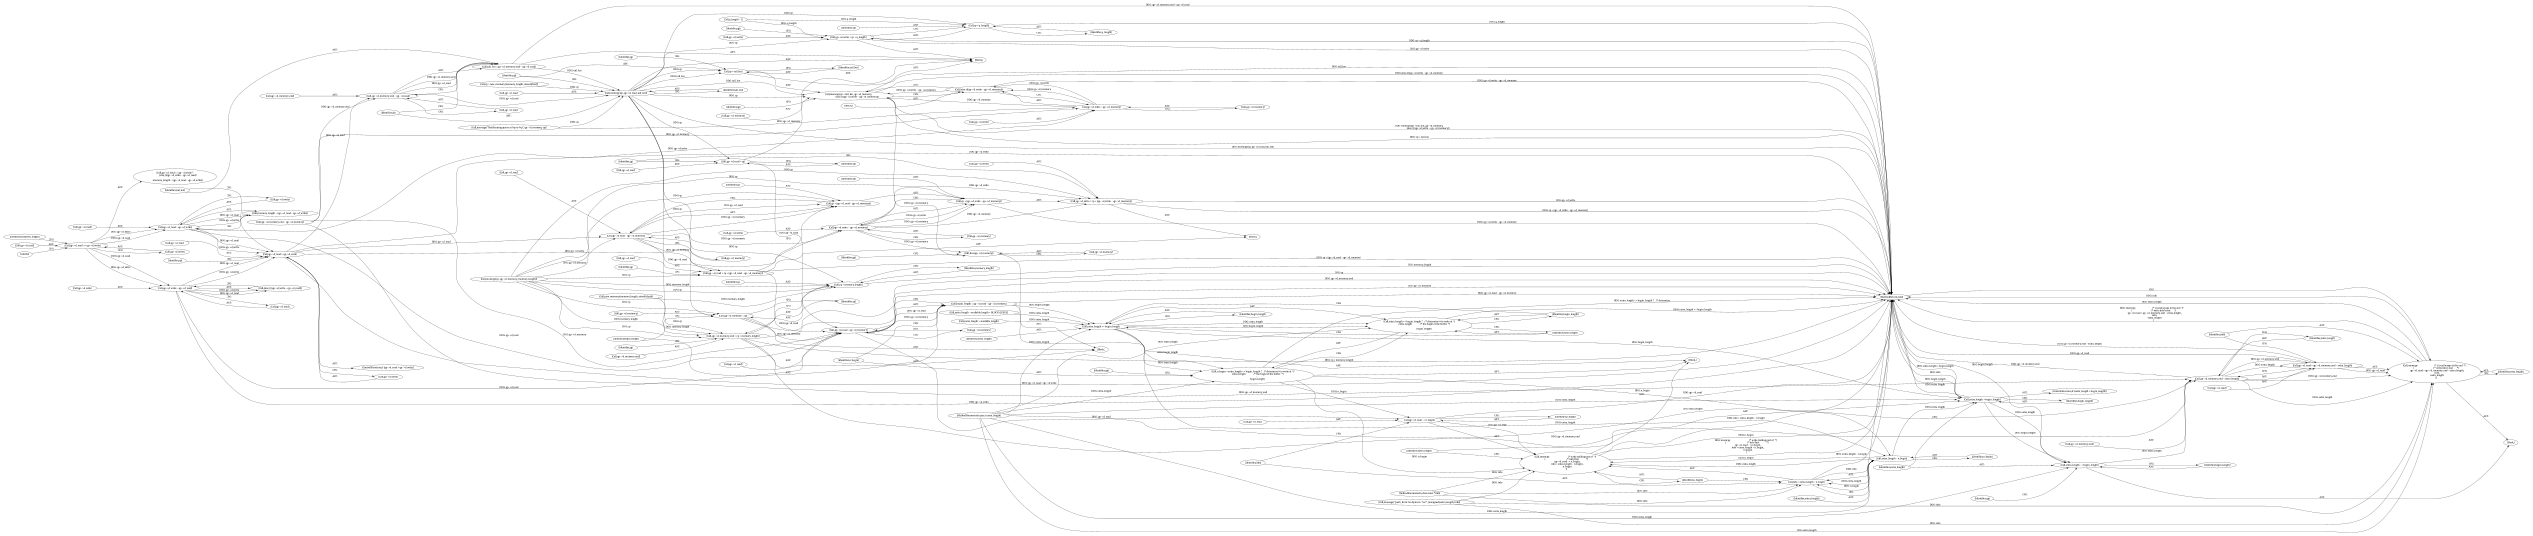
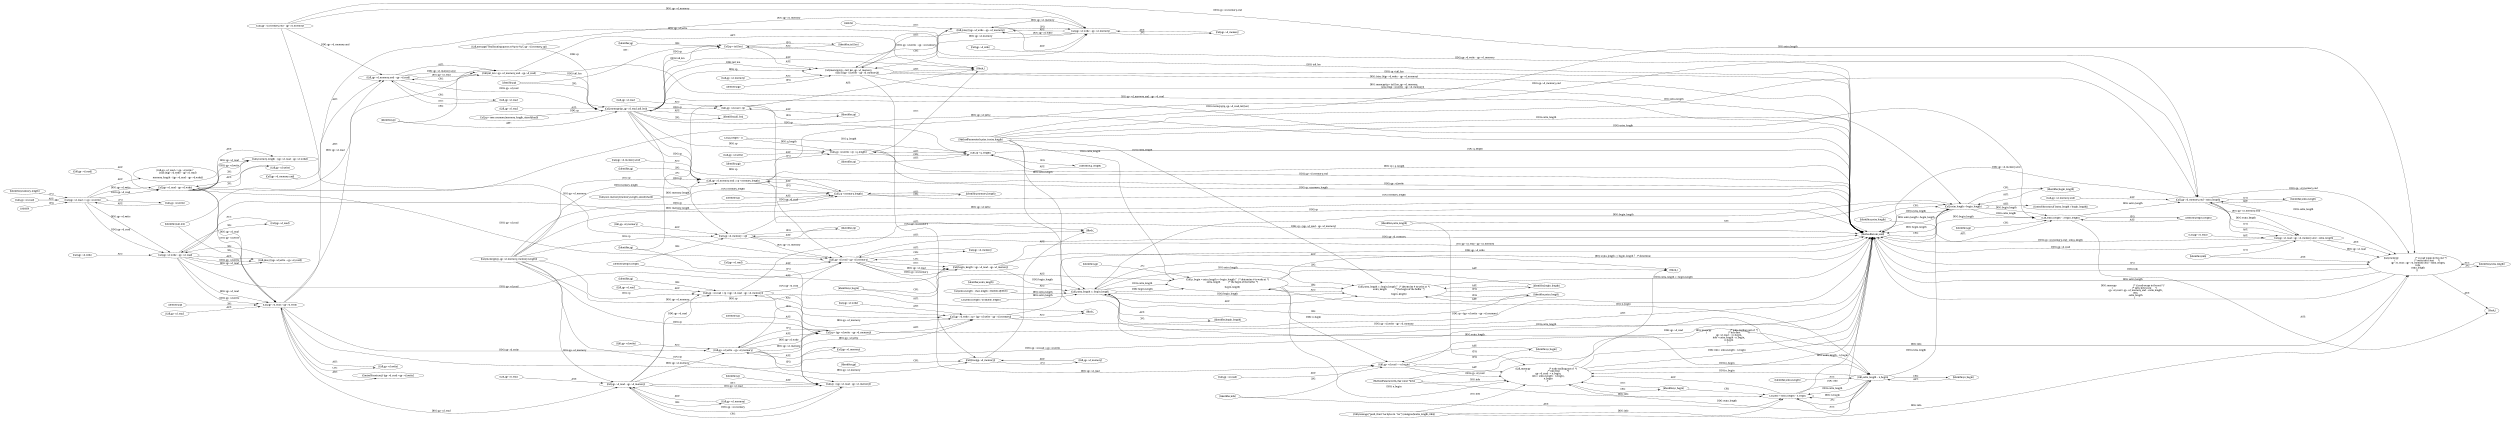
(912, 194) -> (799, 304)
(979, 313) -> (981, 291)
(1935, 372) -> (1916, 233)
